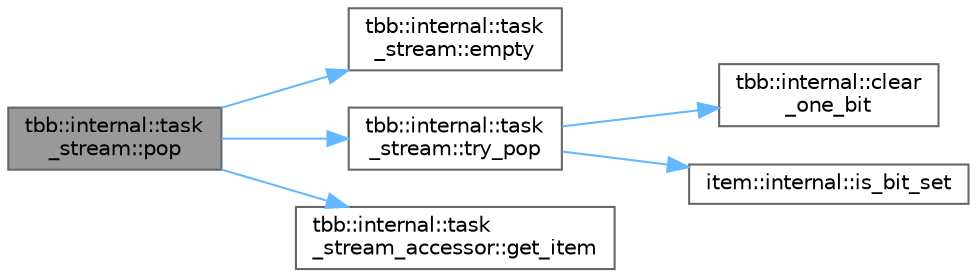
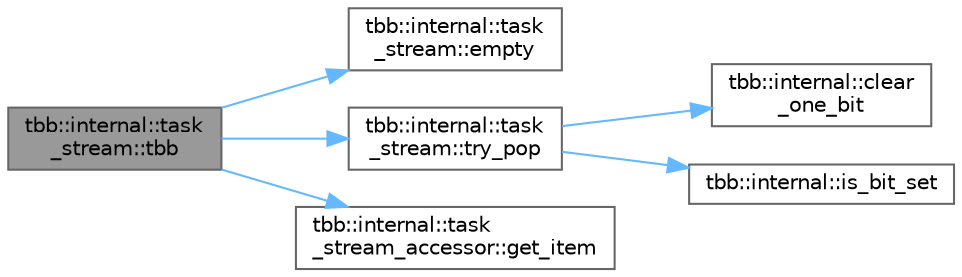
(115, 139) -> (115, 139)
(829, 184) -> (822, 184)
